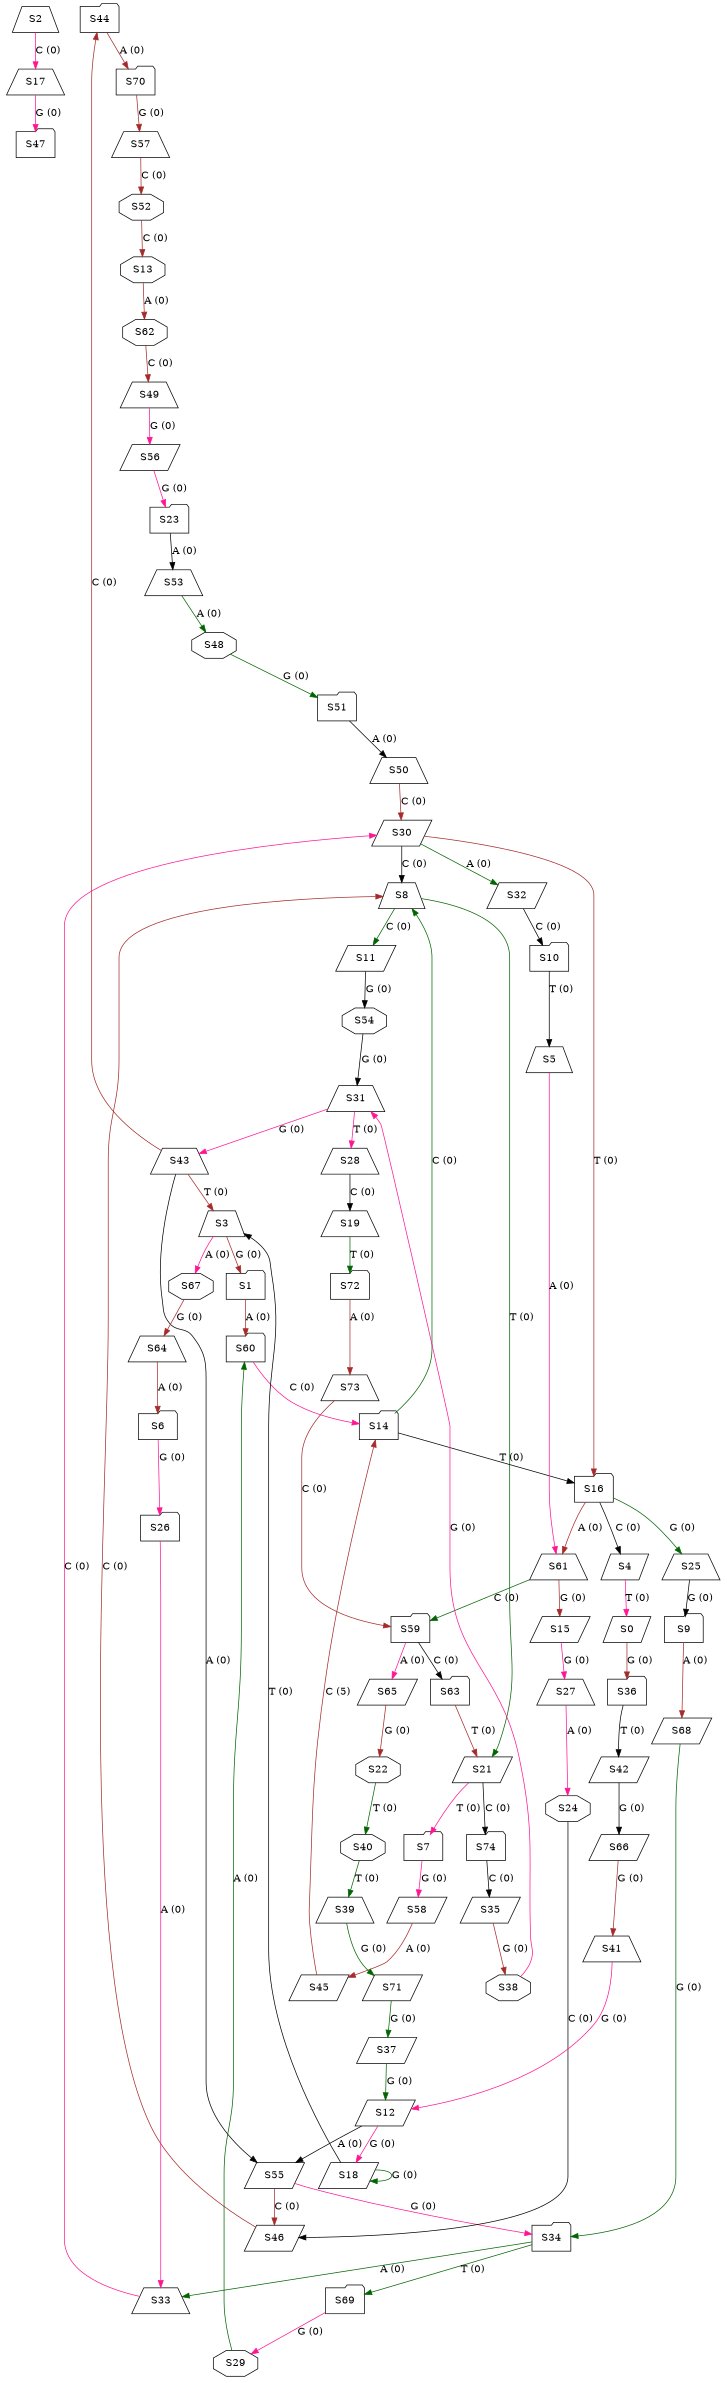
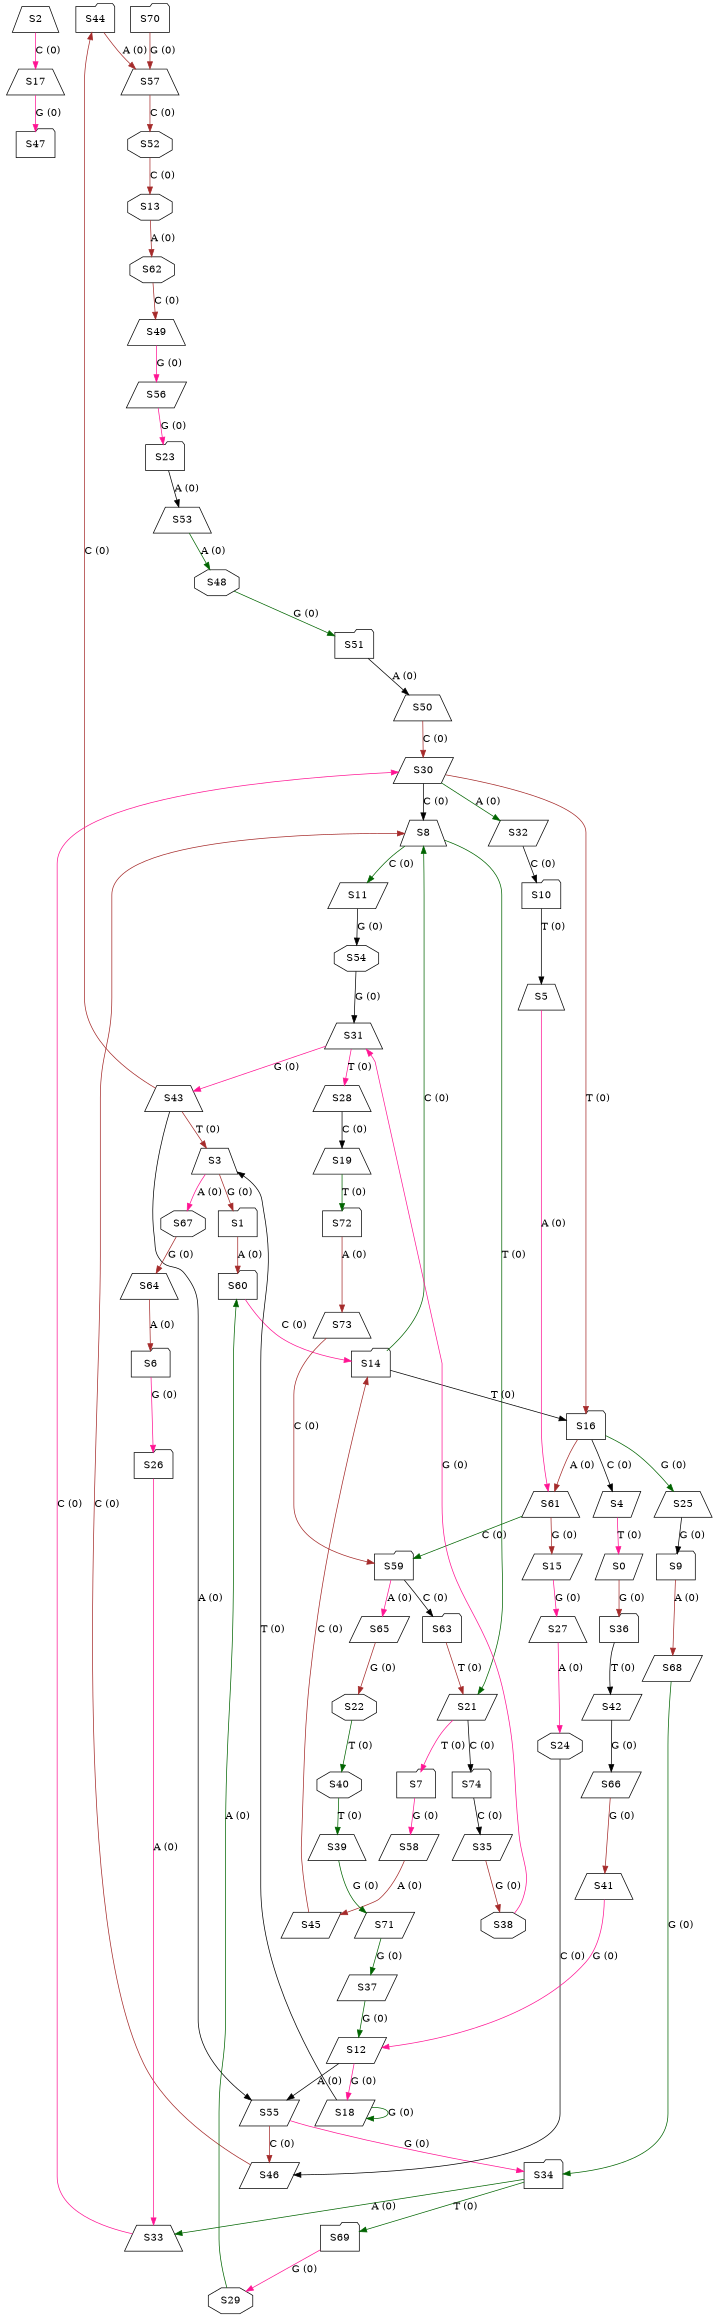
(116, 48) -> (116, 49)
(338, 1692) -> (330, 1630)
